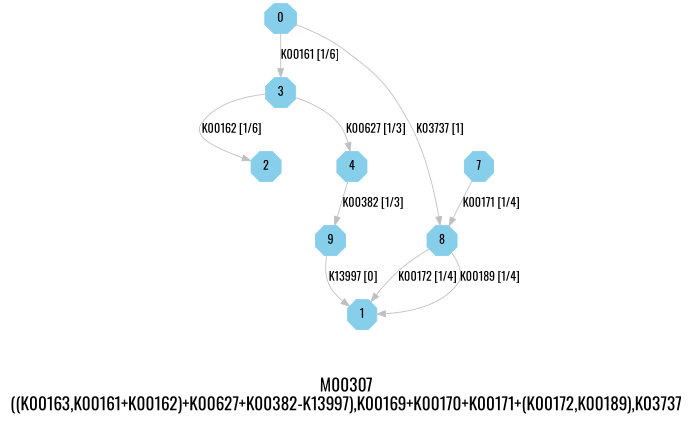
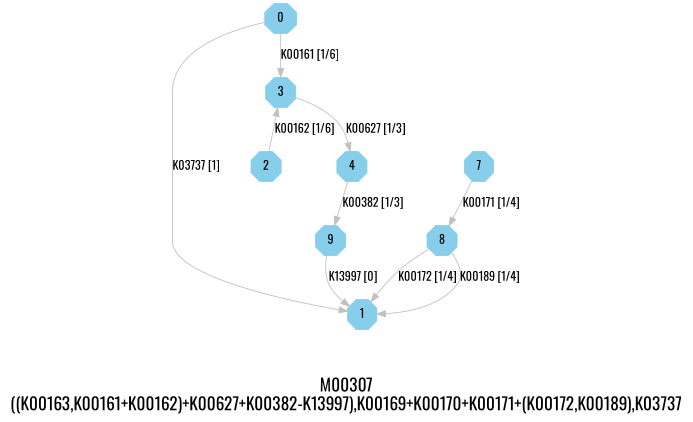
(396, 100) -> (173, 198)
(205, 119) -> (273, 134)
